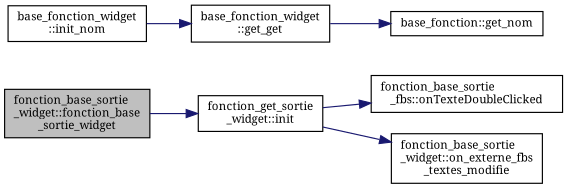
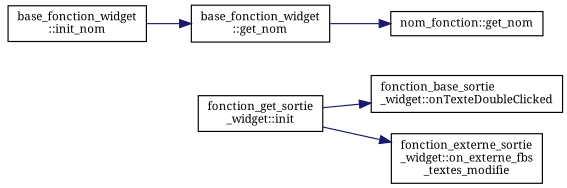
(261, 24) -> (261, 24)
(467, 24) -> (467, 24)
(467, 94) -> (467, 94)
(77, 114) -> none
(467, 159) -> (467, 159)
